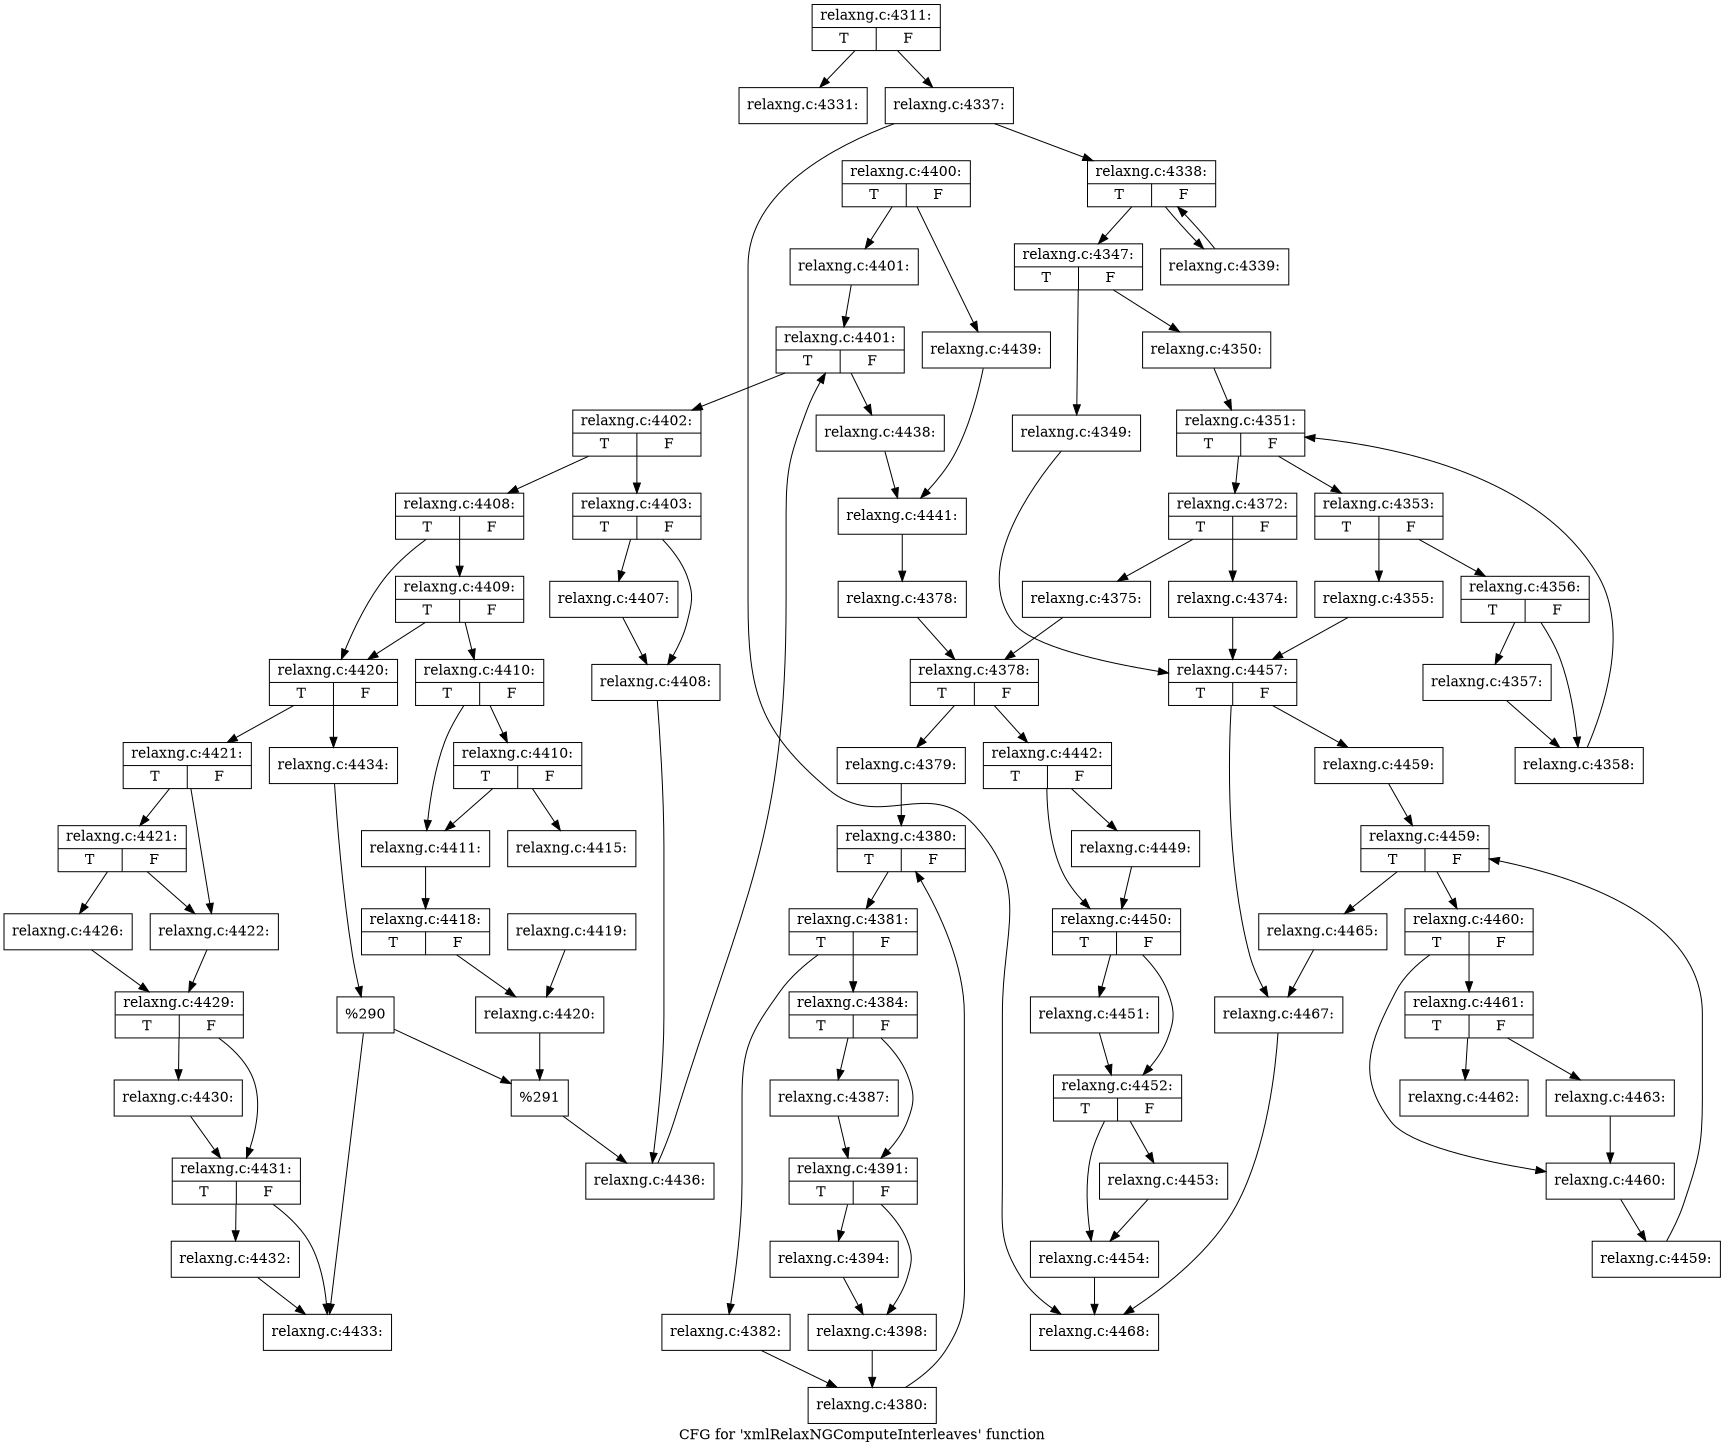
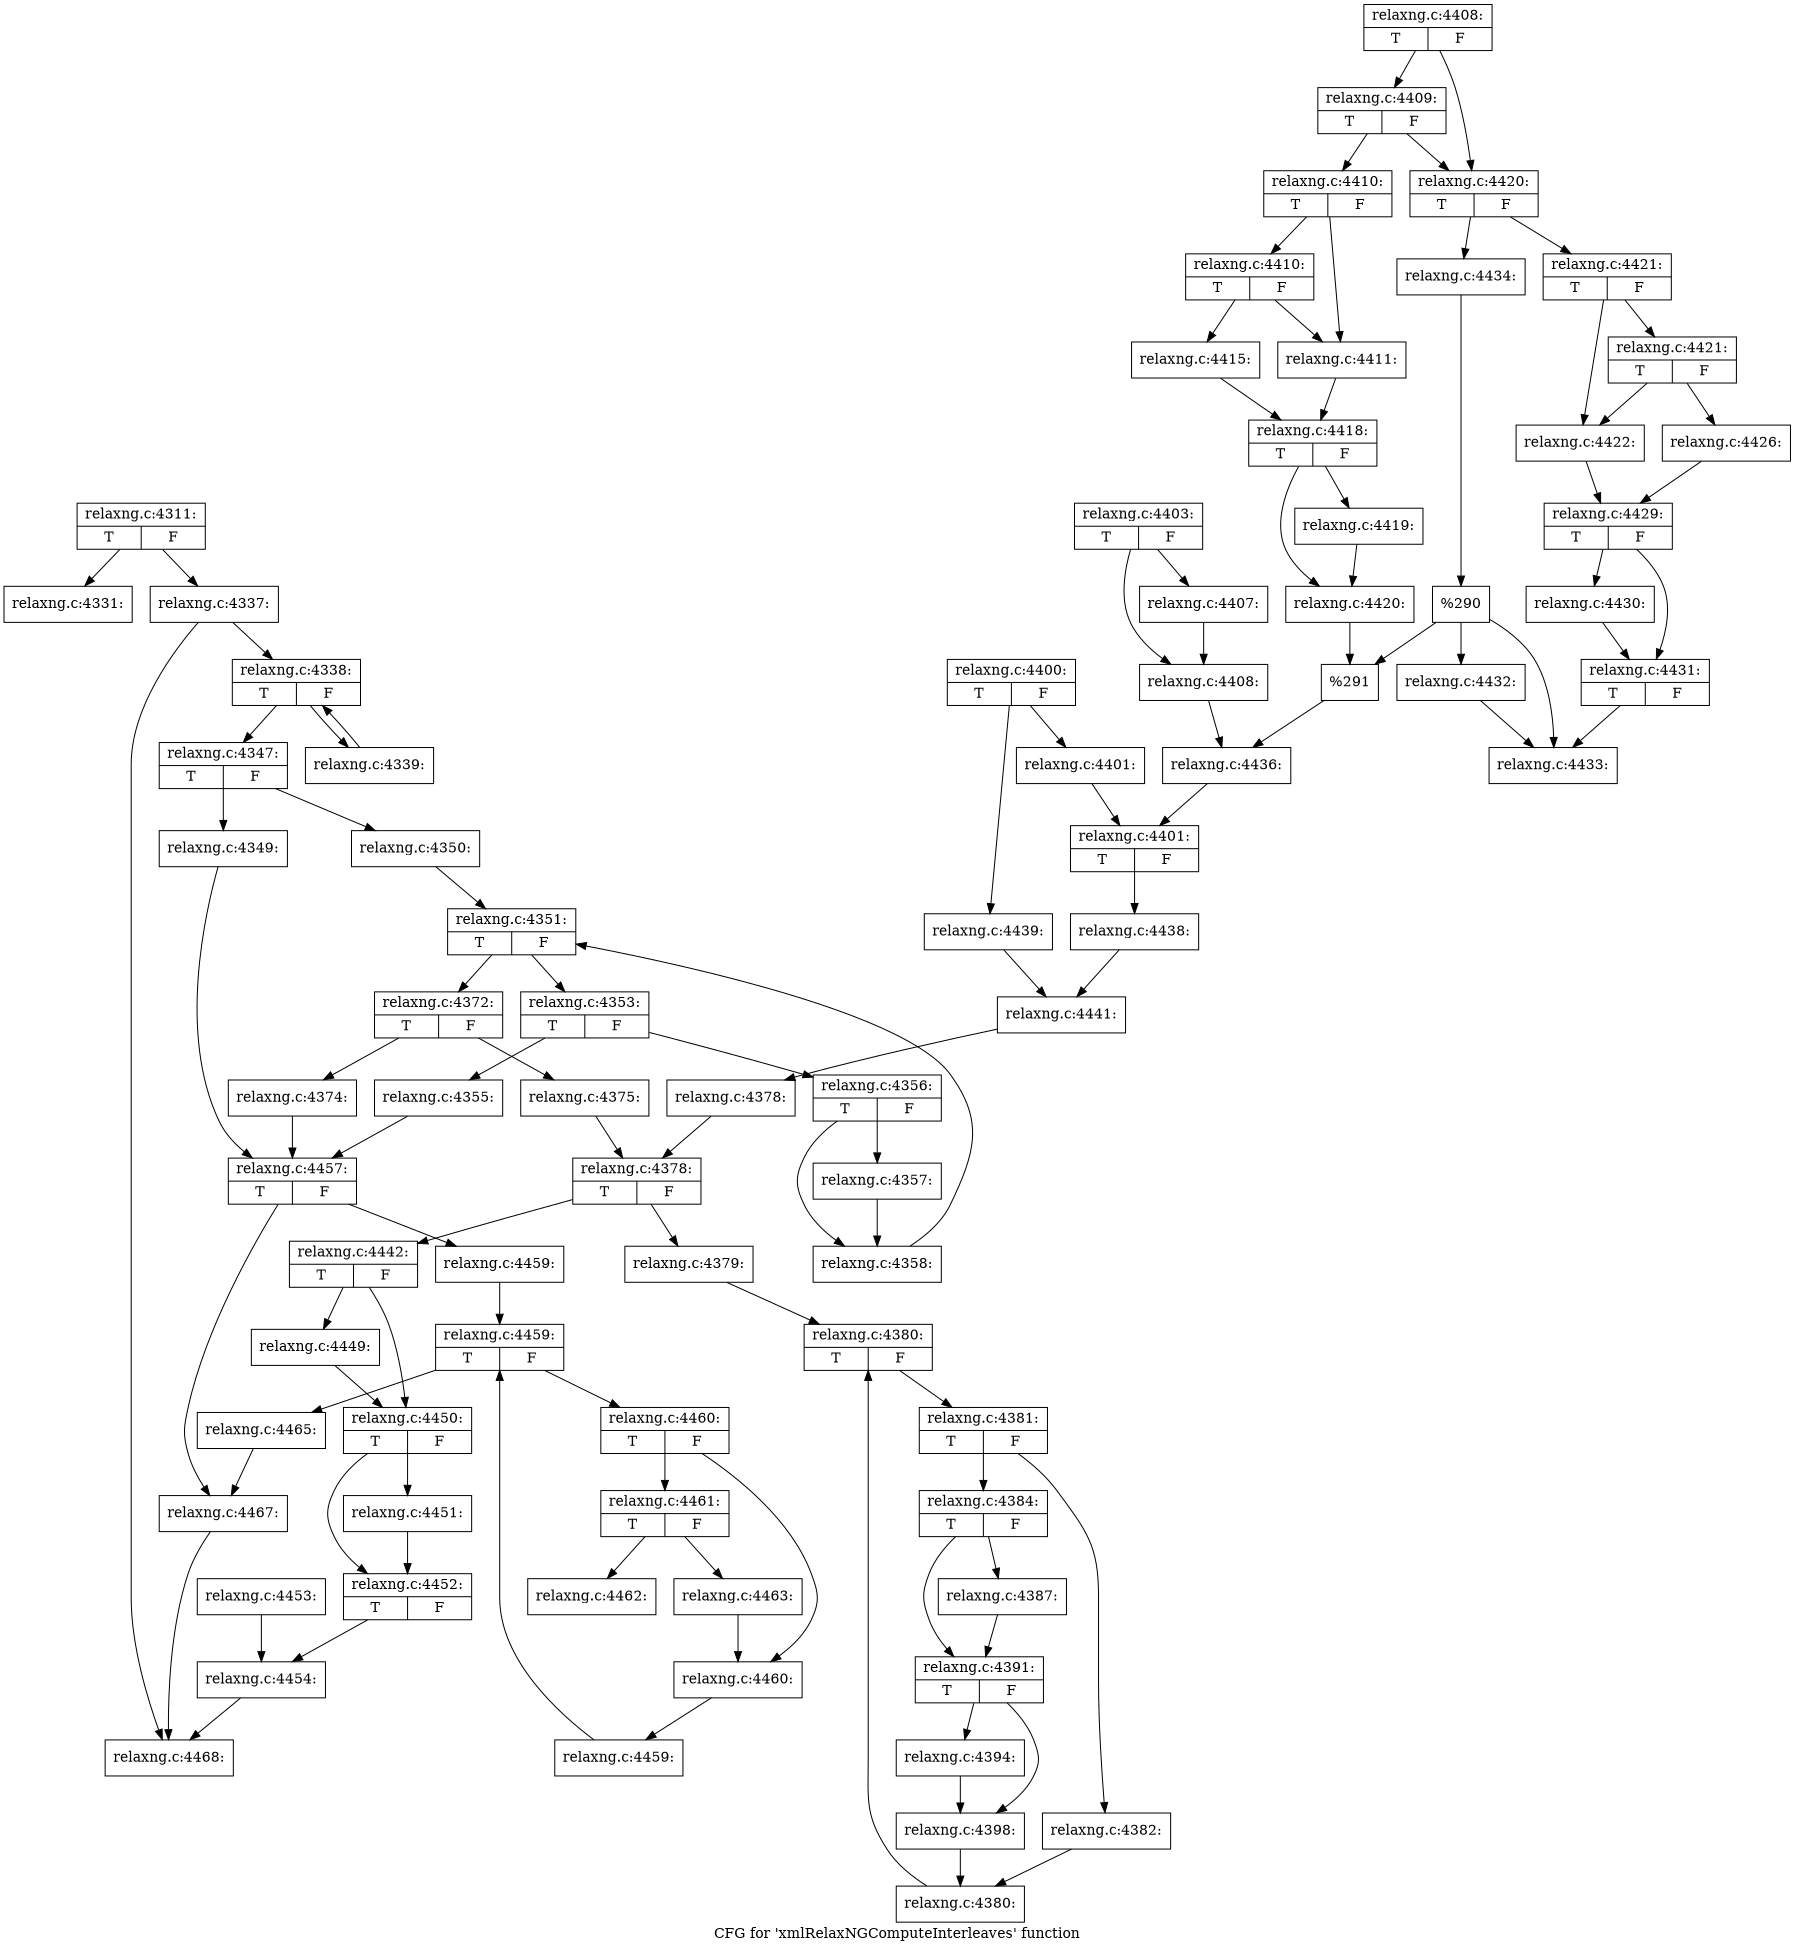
none -> (1247, 396)
(637, 433) -> none
none -> (1335, 483)
(1139, 1138) -> none
(236, 1218) -> (1461, 638)
